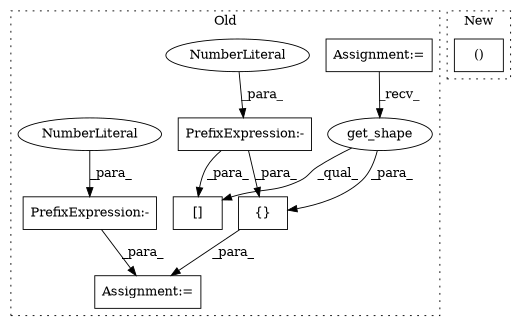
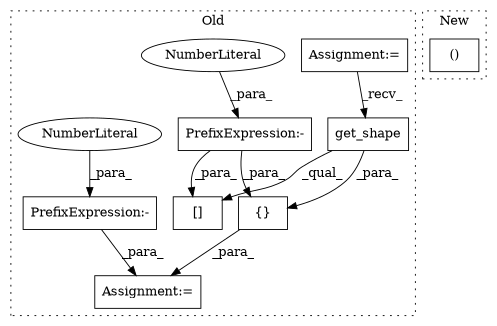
(380, 134) -> (368, 134)
